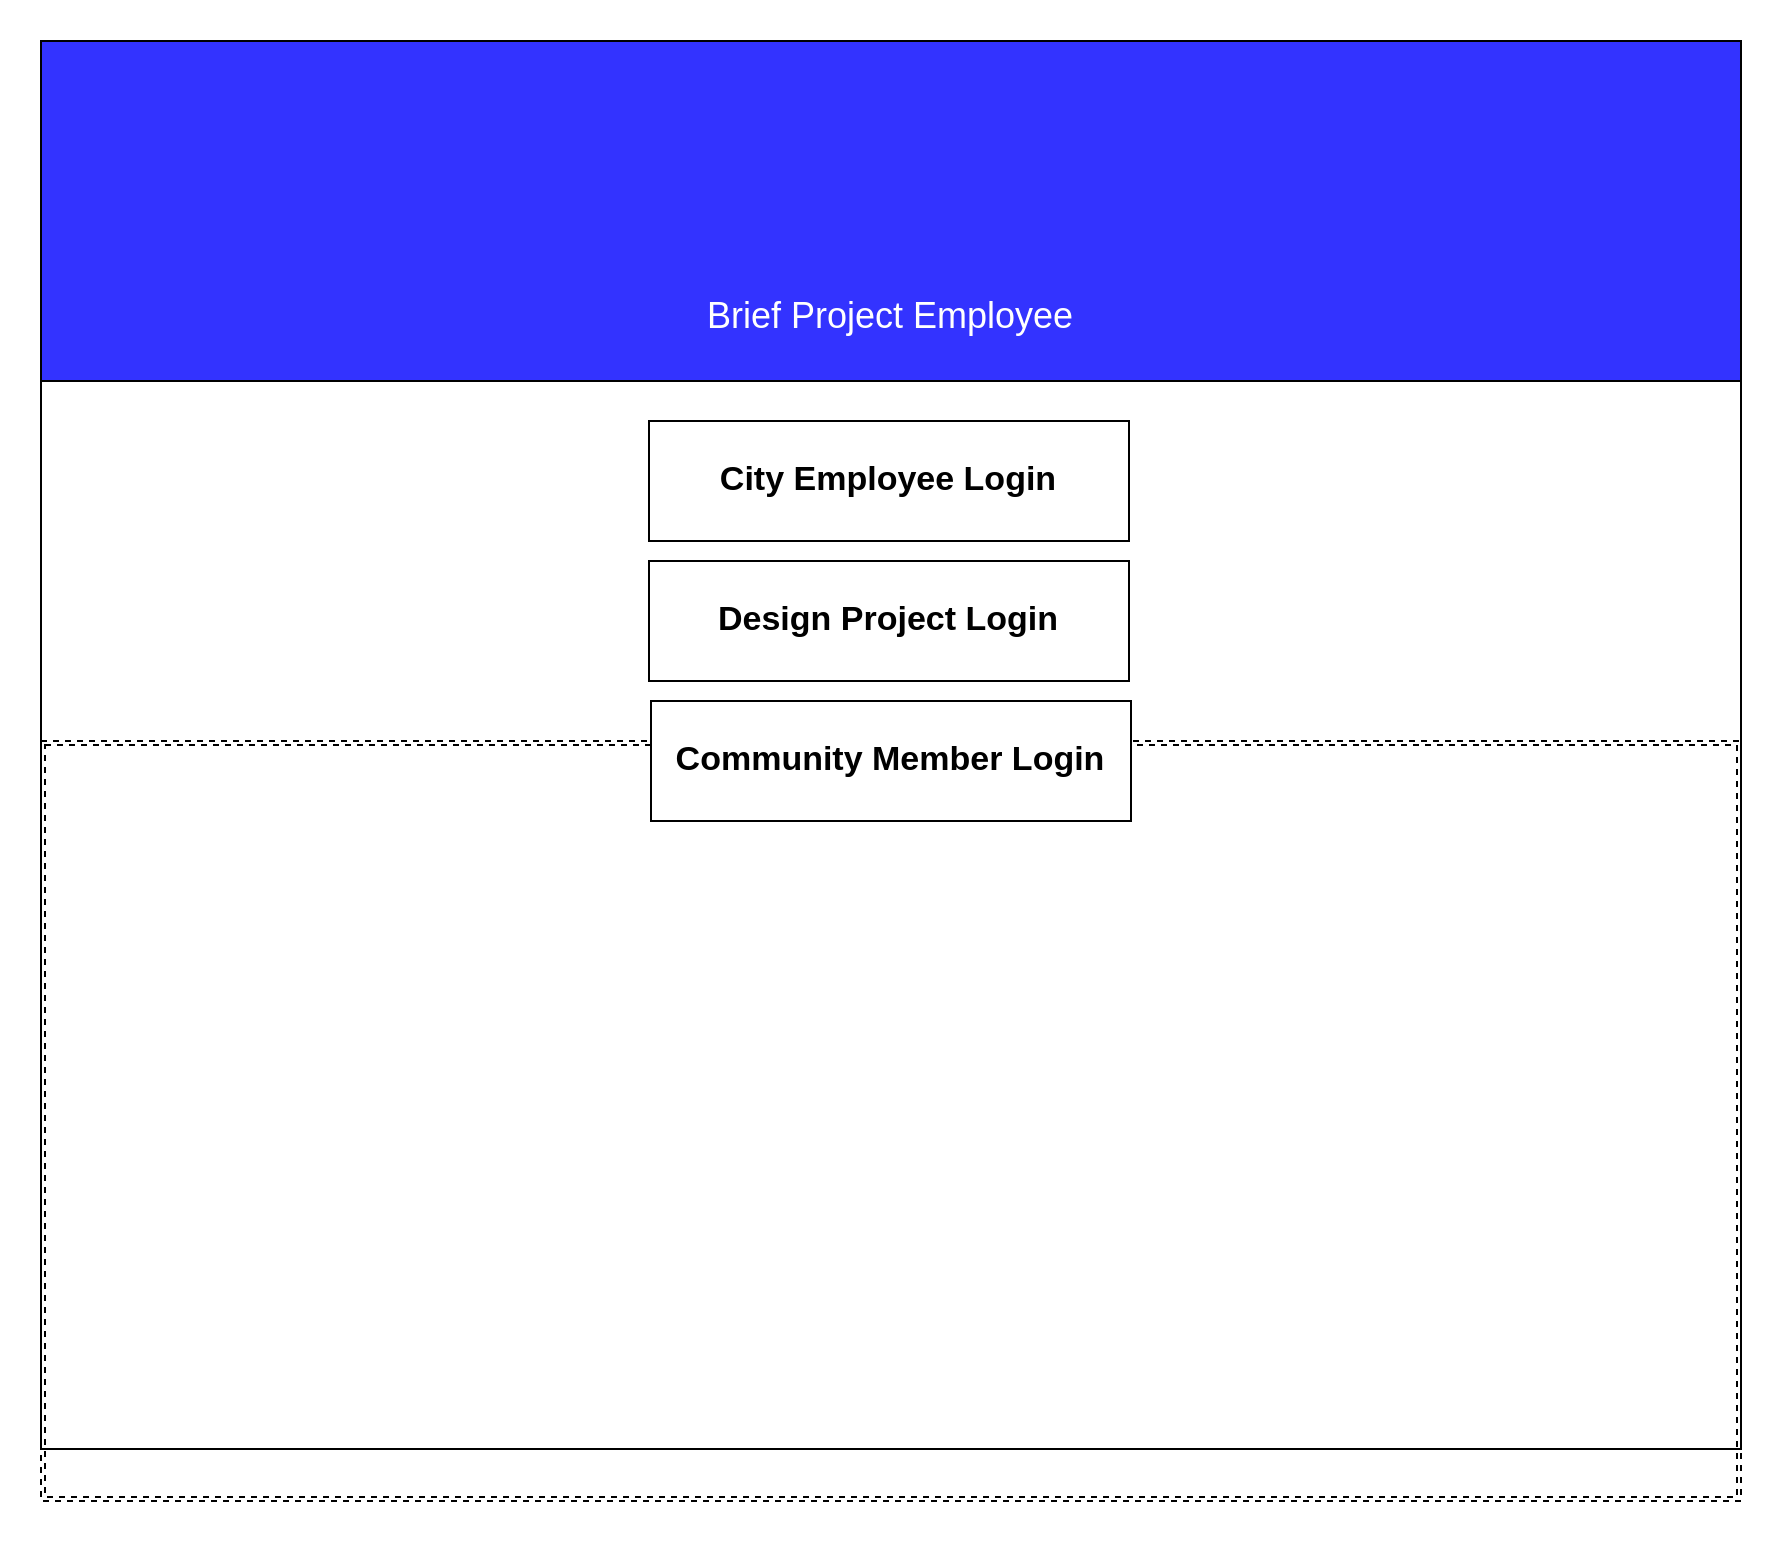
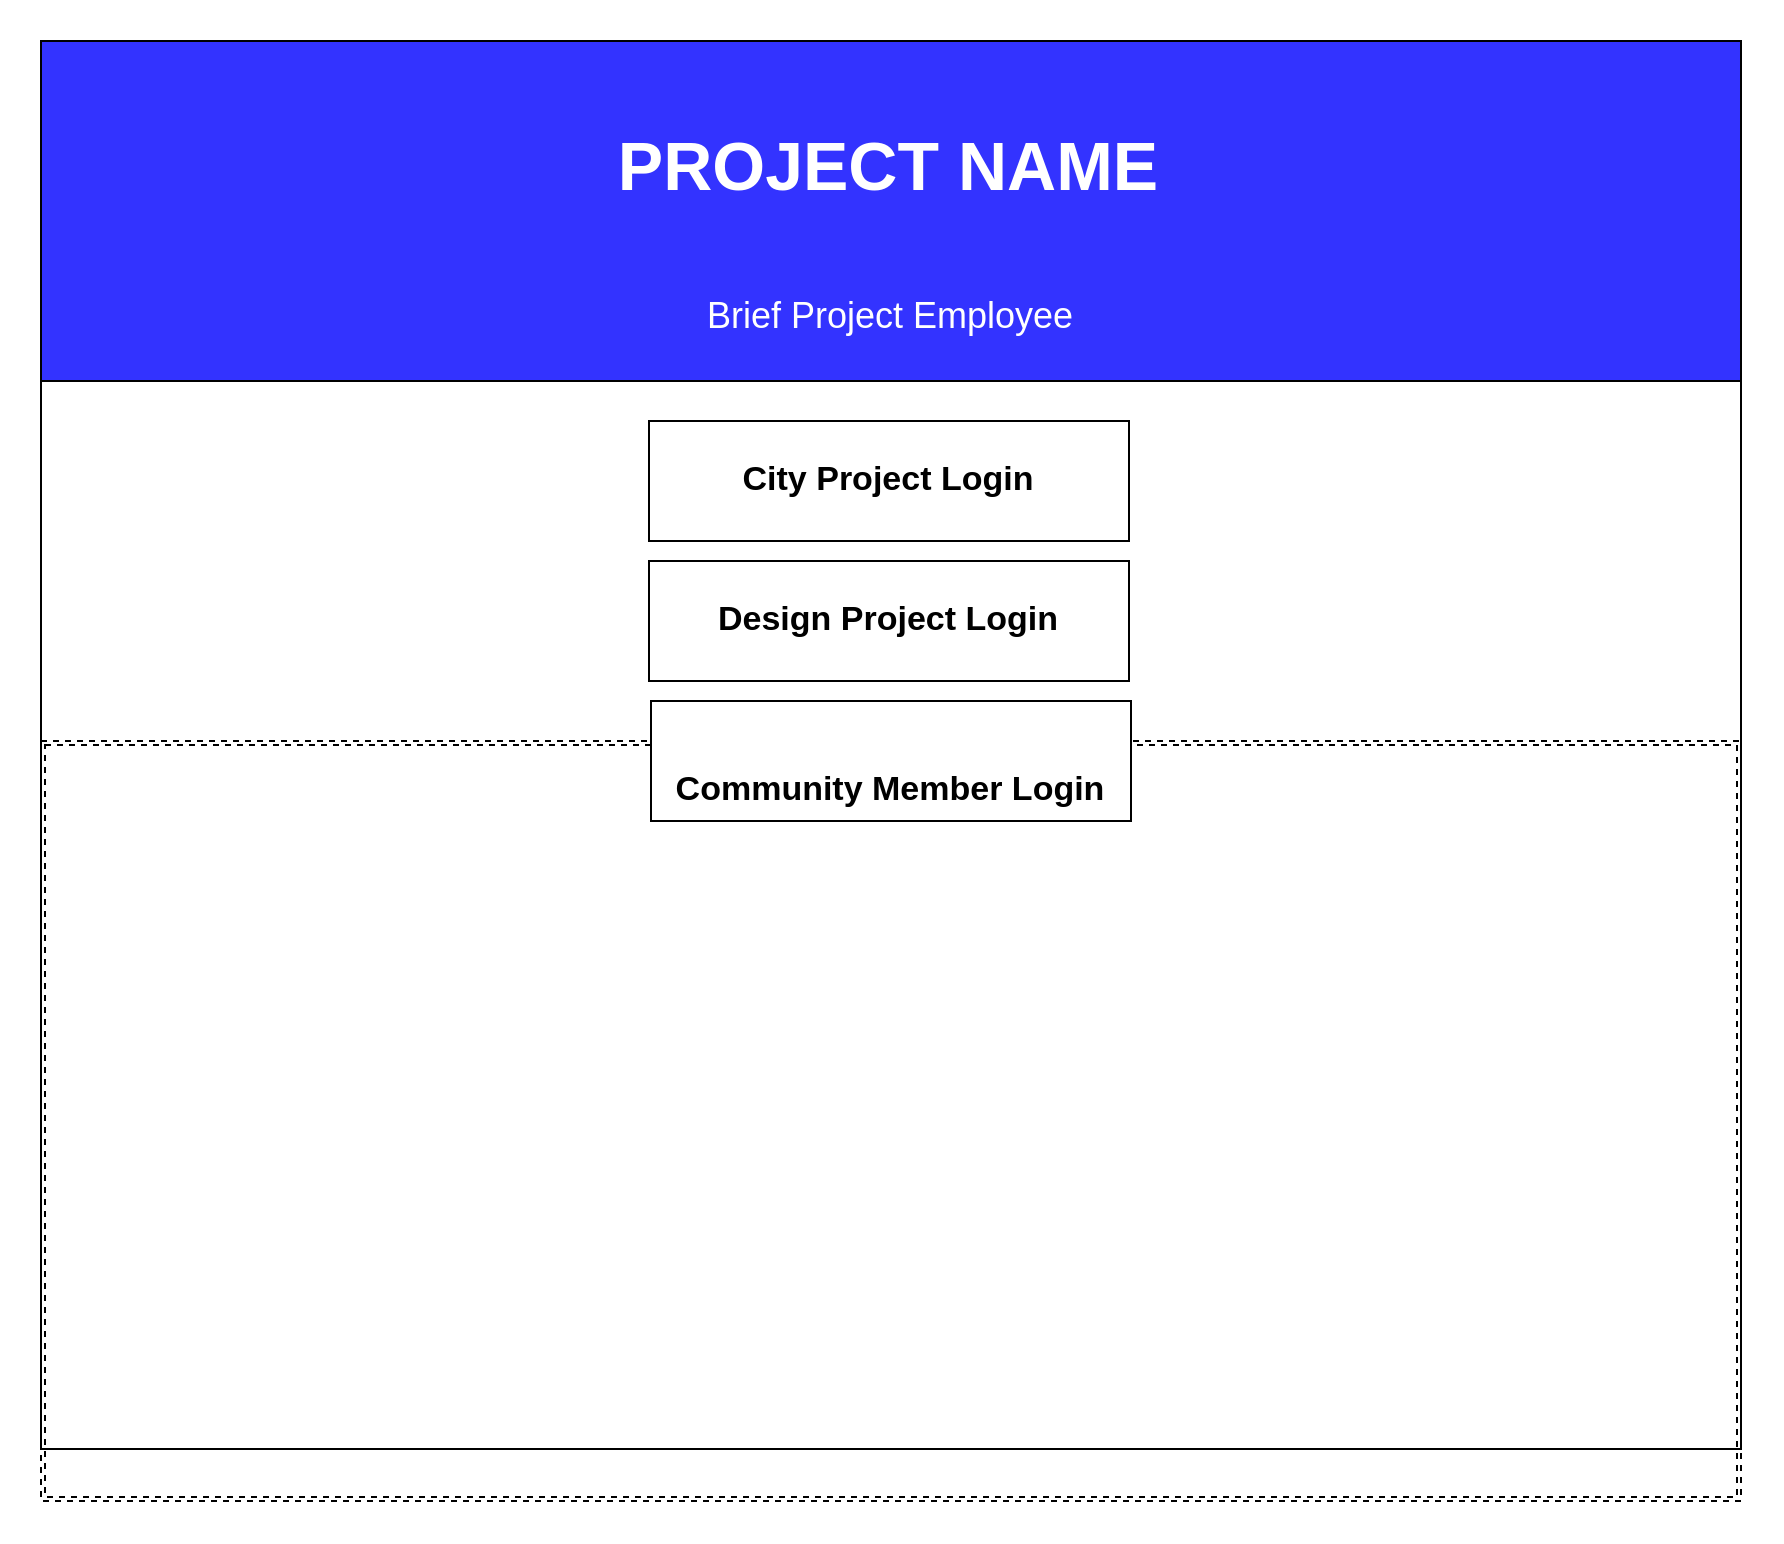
none -> (889, 166)
(889, 481) -> (889, 481)
(891, 761) -> (891, 791)
